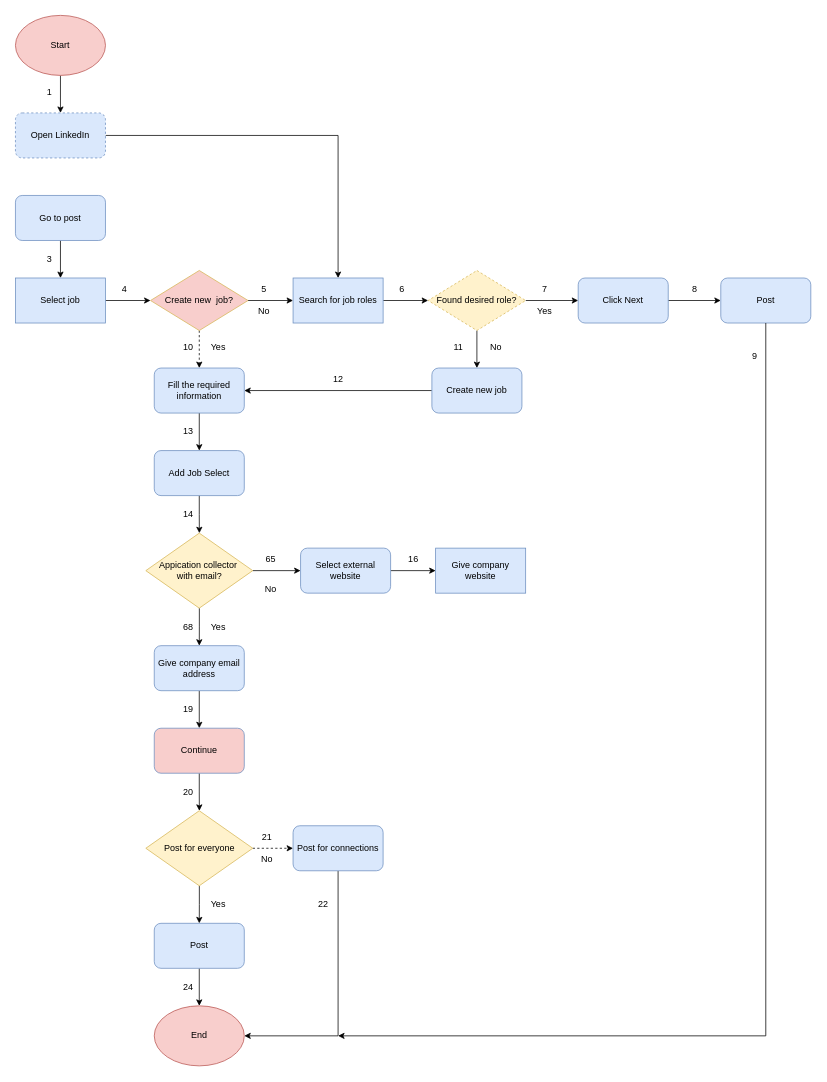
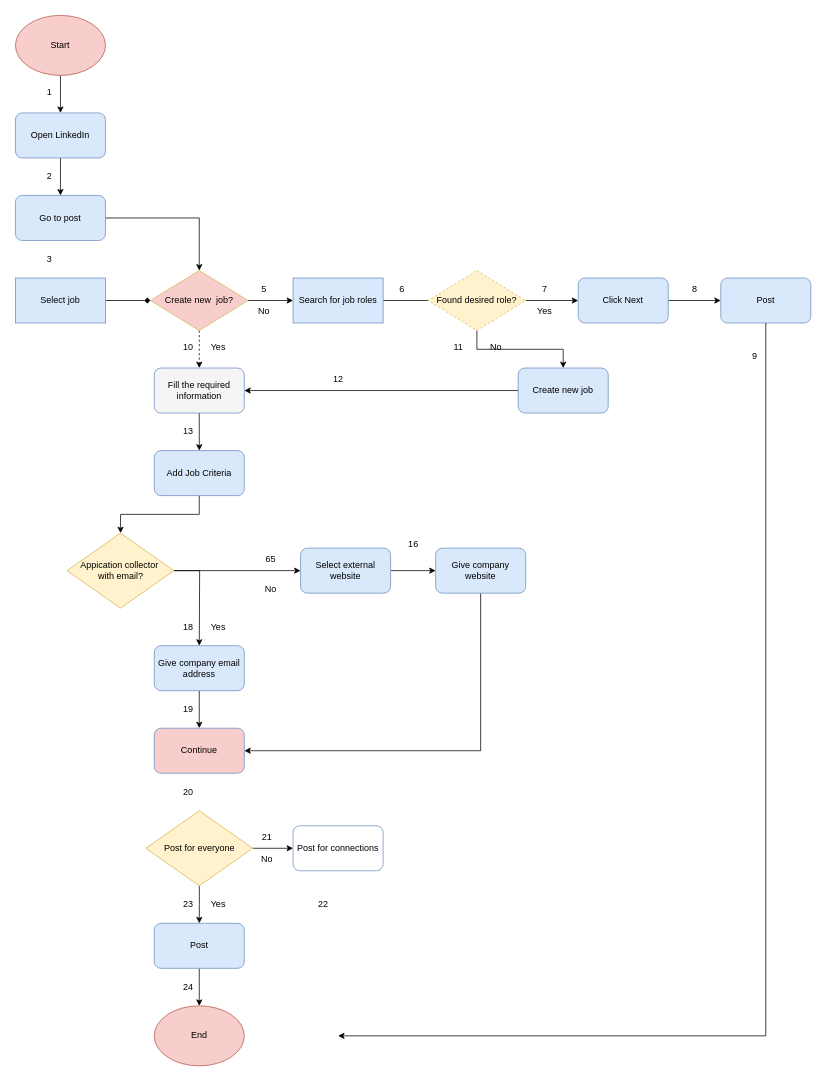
(60, 135) -> (60, 135)
(223, 135) -> (60, 174)
none -> (49, 177)
(60, 257) -> (199, 240)
(124, 289) -> none
(144, 300) -> (143, 300)
(421, 300) -> (423, 300)
(199, 390) -> (199, 390)
(477, 390) -> (563, 390)
(199, 473) -> (199, 473)
(188, 514) -> none
(413, 559) -> (413, 544)
(199, 570) -> (120, 570)
(480, 570) -> (480, 570)
(188, 627) -> (188, 627)
none -> (443, 750)
(199, 790) -> none
(270, 848) -> (270, 848)
(338, 848) -> (338, 848)
none -> (188, 904)
(338, 1035) -> none
